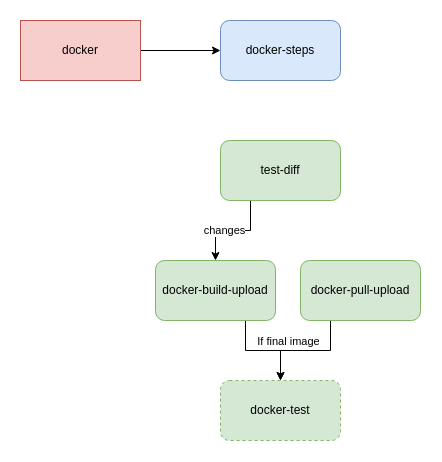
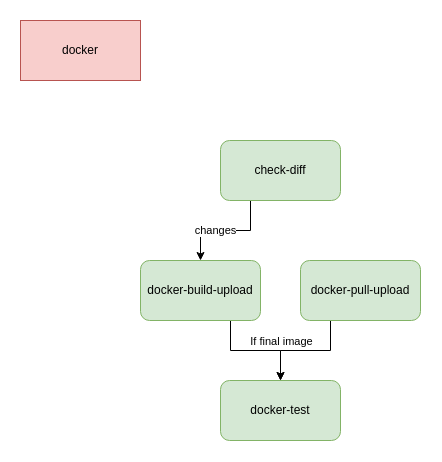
(177, 51) -> none
(281, 51) -> none
(281, 171) -> (281, 171)
(216, 291) -> (201, 291)
(281, 411) -> (281, 411)
